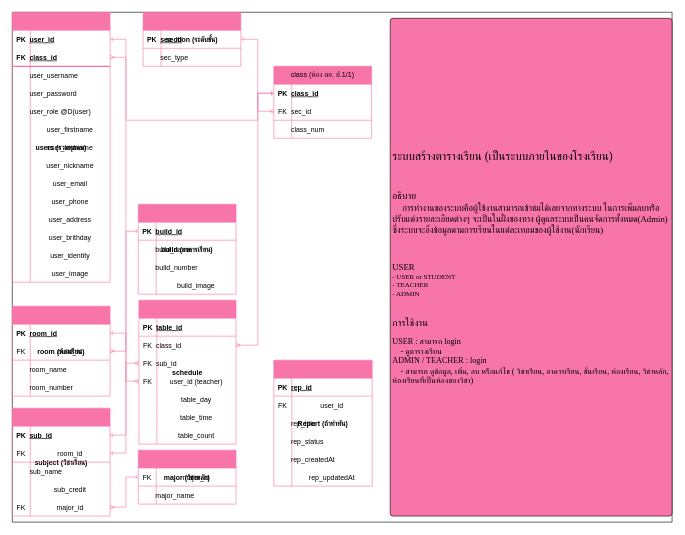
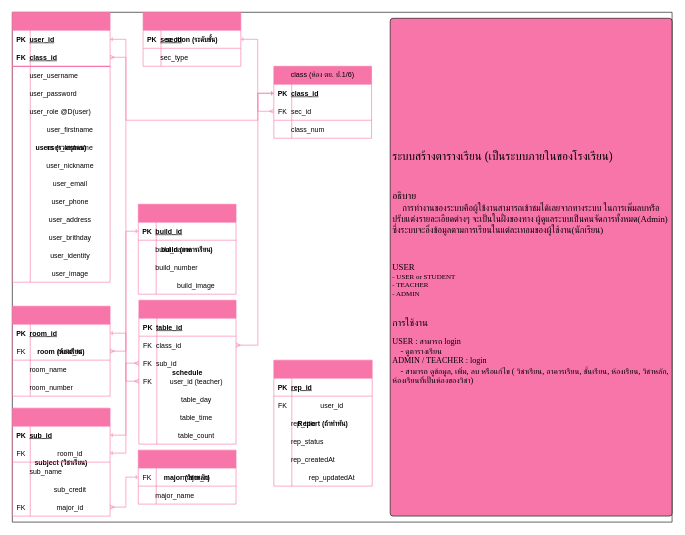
(323, 75) -> (323, 75)
